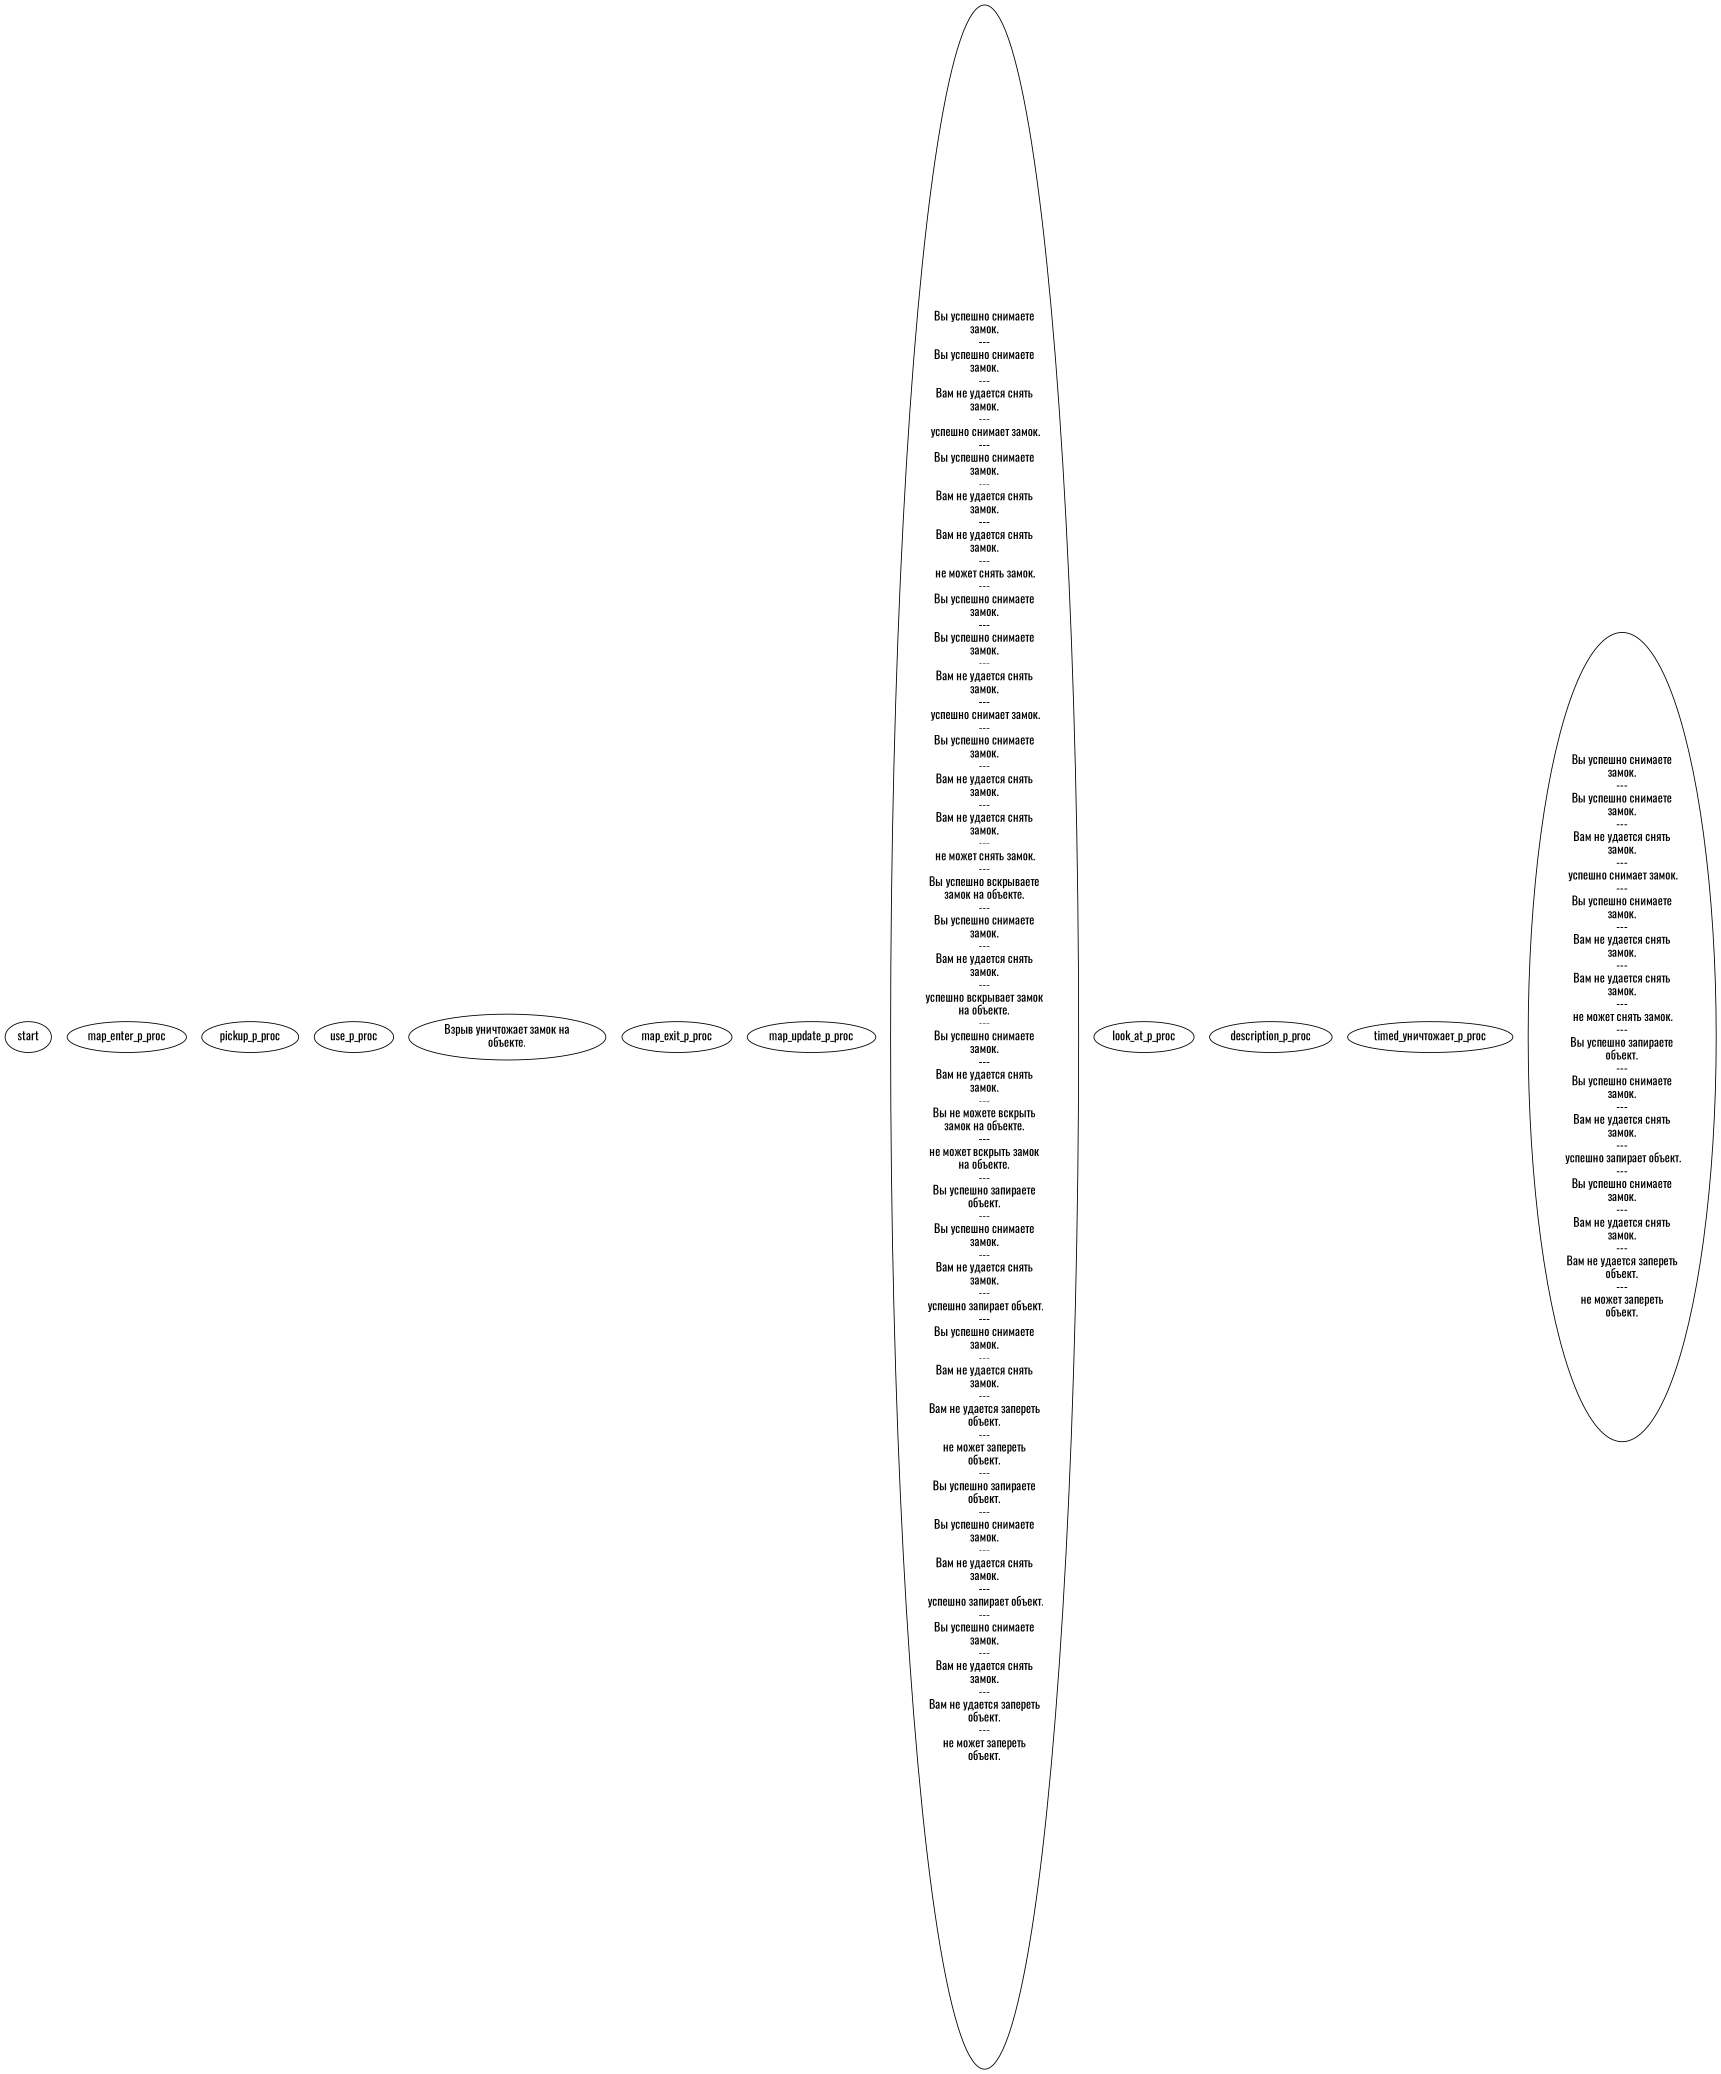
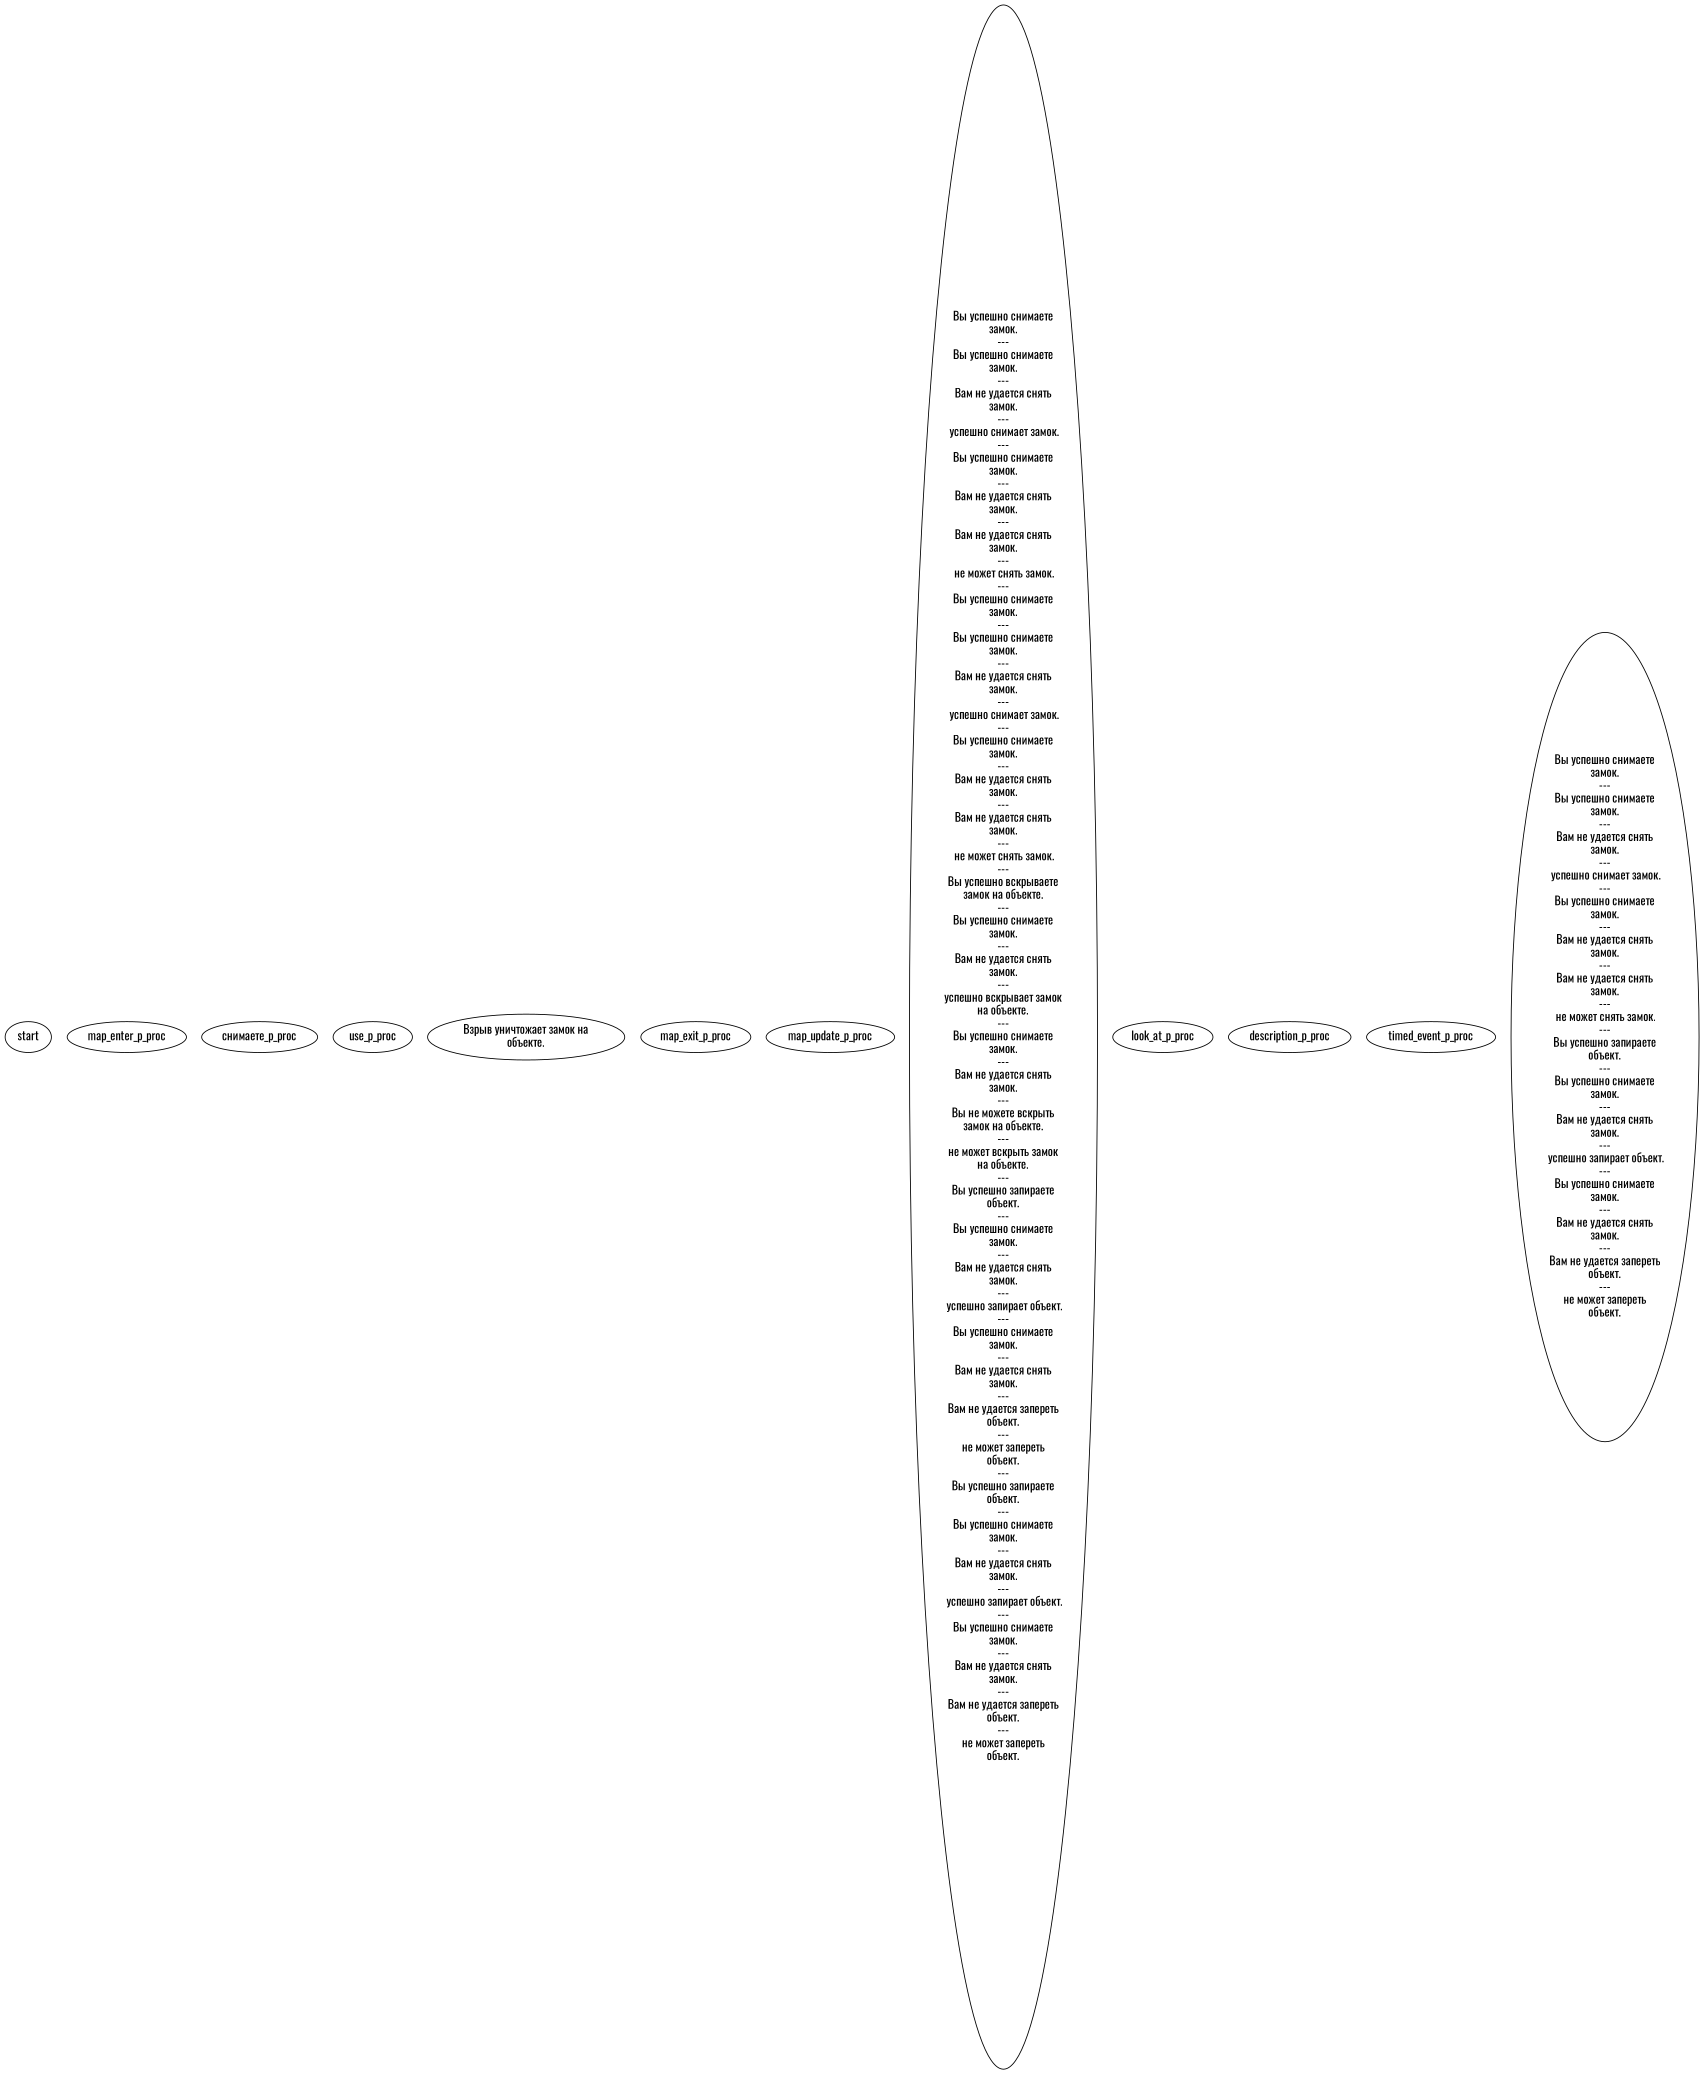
(250, 1037) -> (260, 1037)
(1430, 1037) -> (1431, 1037)
